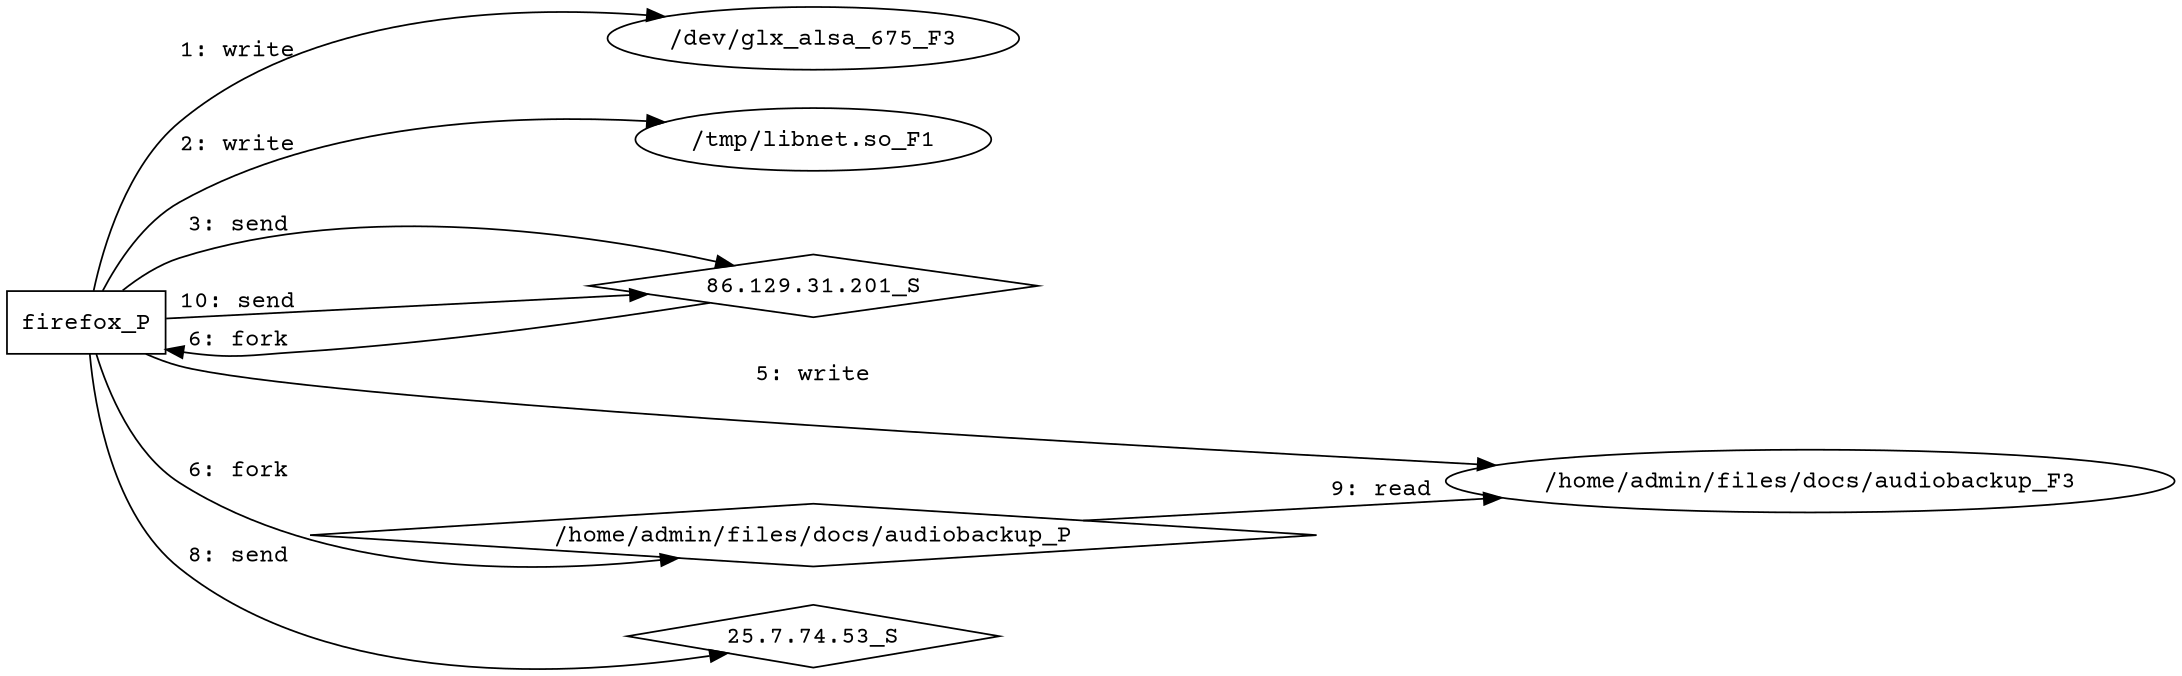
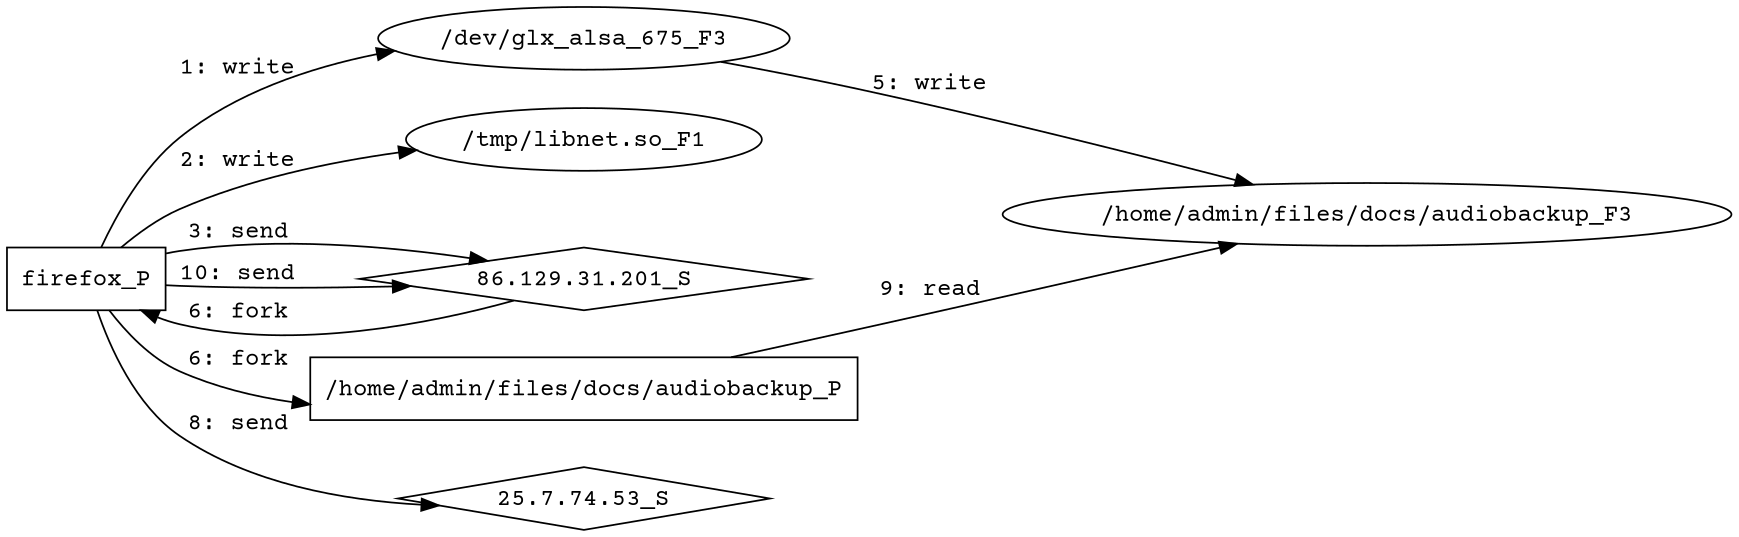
(810, 425) -> (979, 117)
(813, 535) -> (584, 389)
